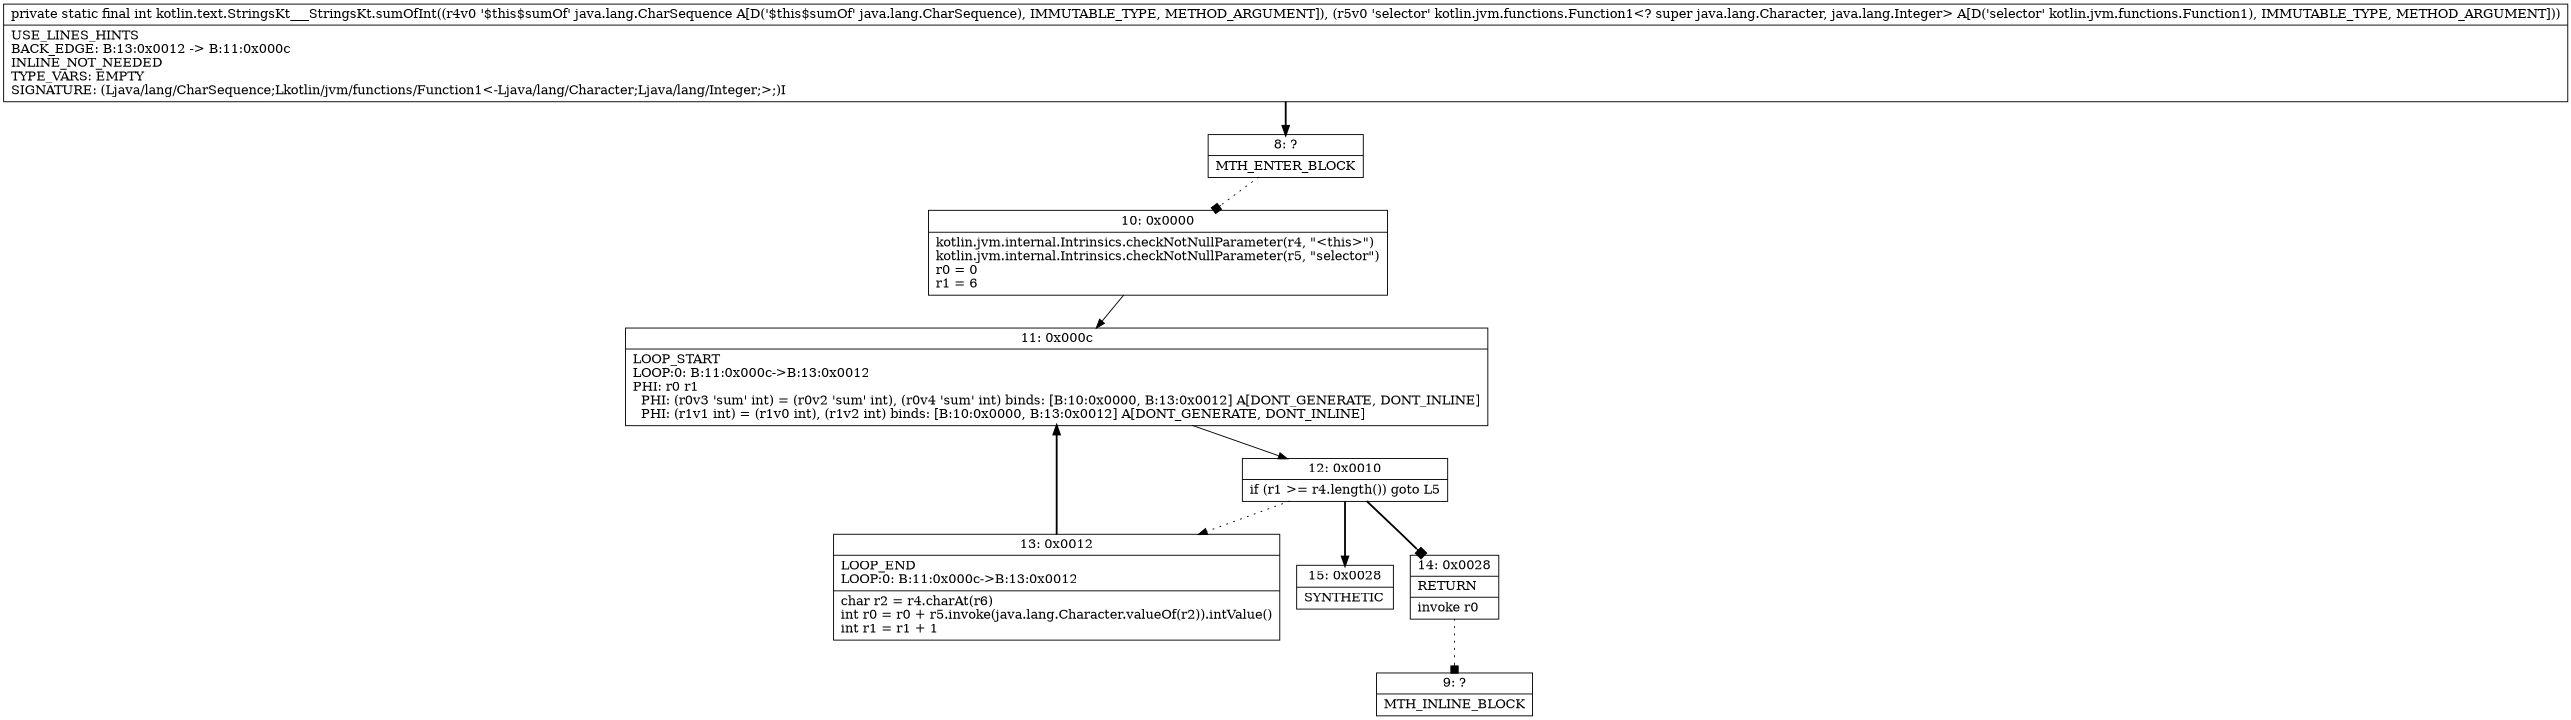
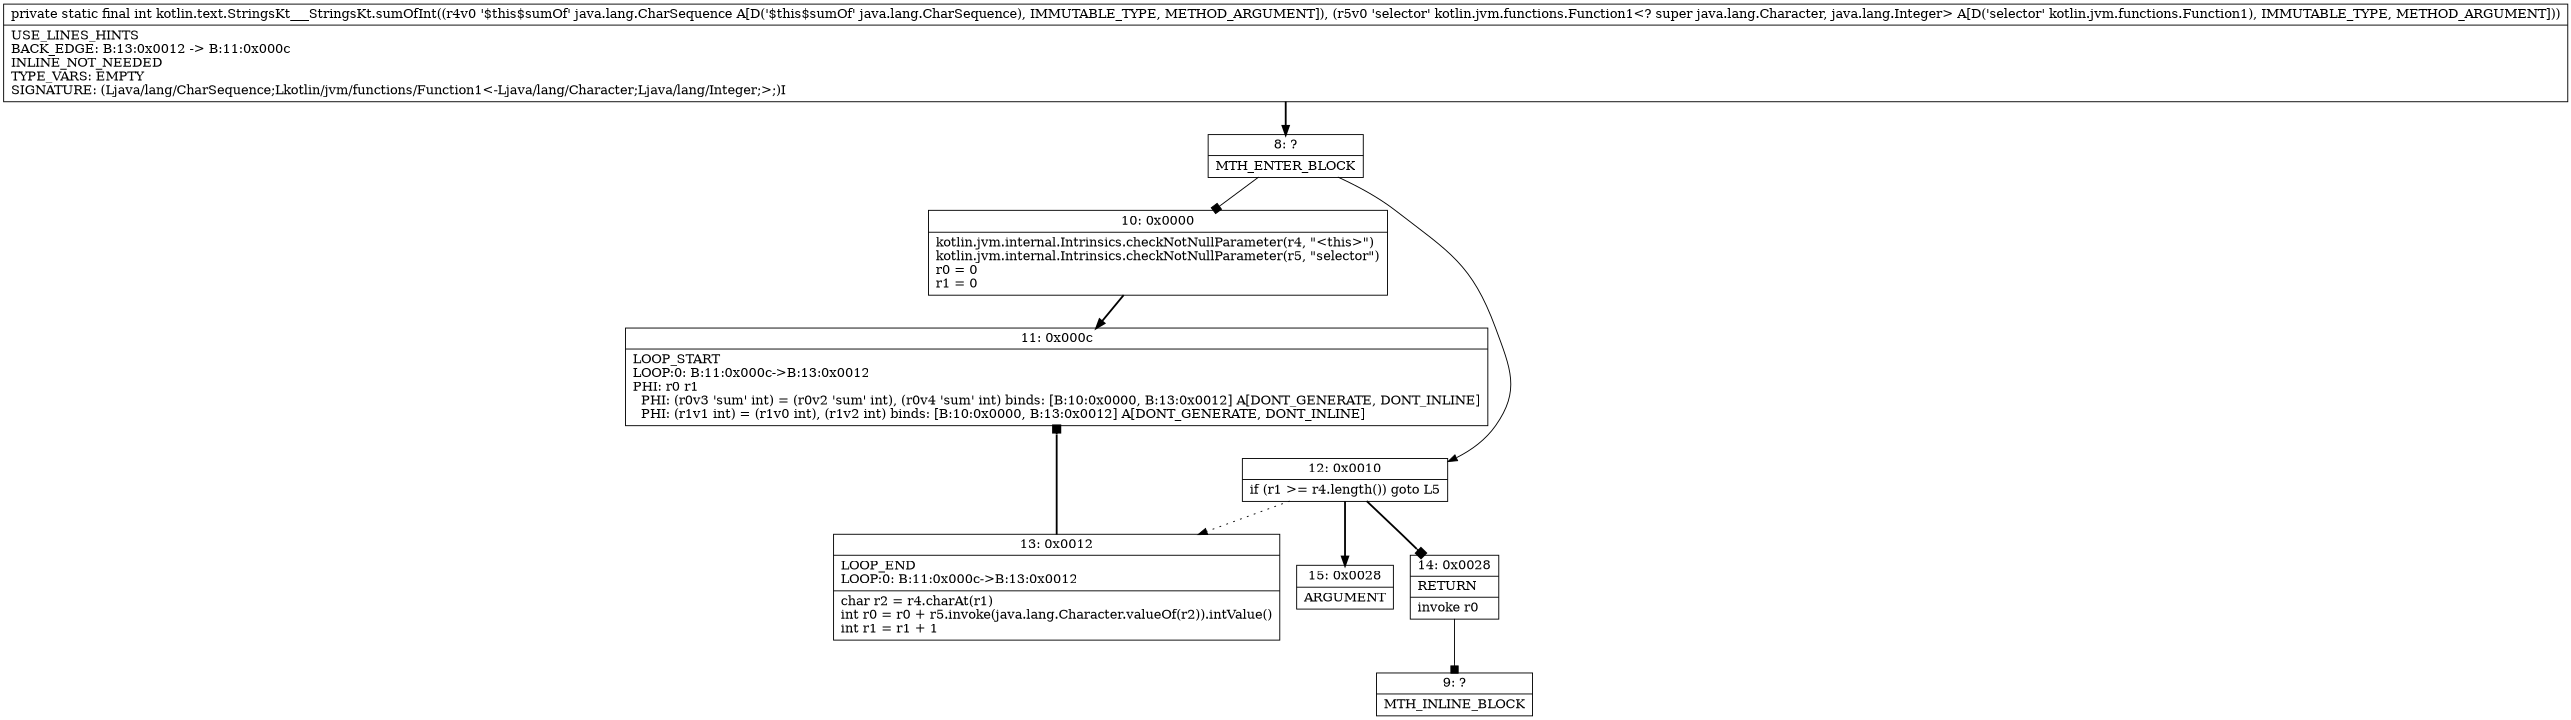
(1240, 191) -> (1240, 191)
(957, 284) -> (957, 284)
(1113, 308) -> (1113, 308)
(1235, 441) -> (1481, 296)
(1057, 485) -> (1057, 485)
(1344, 598) -> (1345, 598)
(917, 601) -> (917, 601)
(1455, 641) -> (1455, 641)
